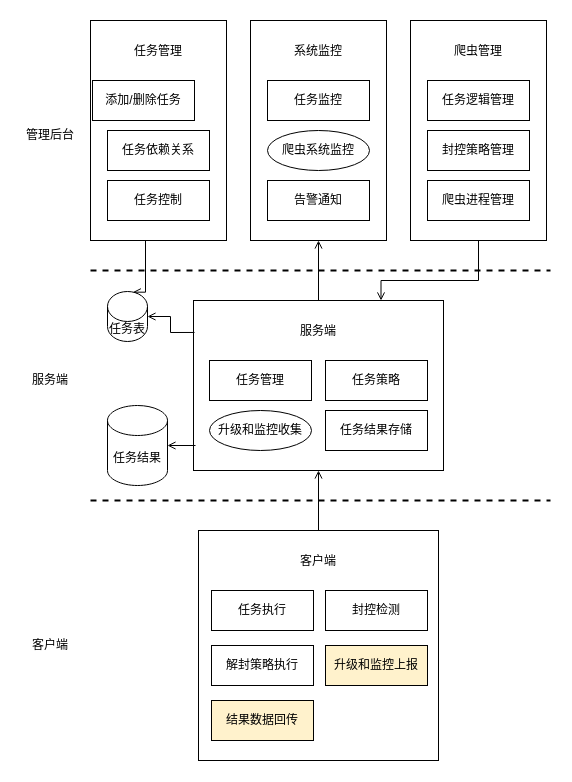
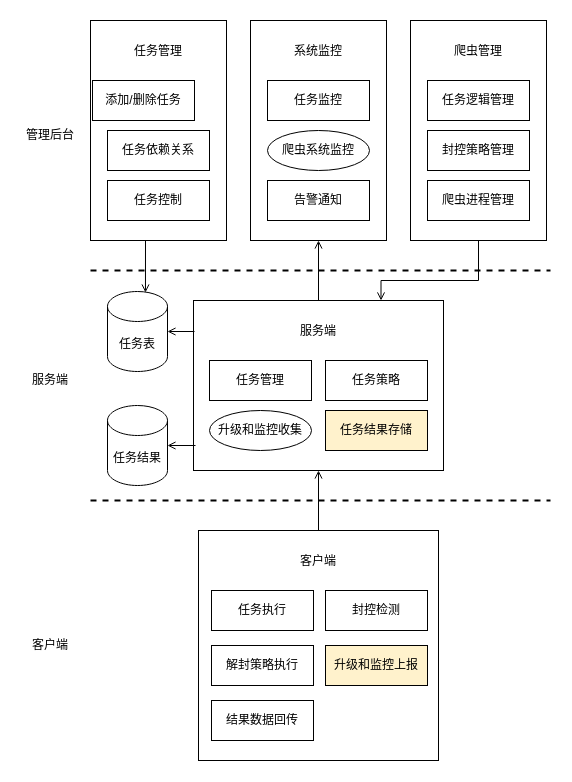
(128, 317) -> (138, 332)
(377, 431) -> (377, 431)
(263, 721) -> (263, 721)
